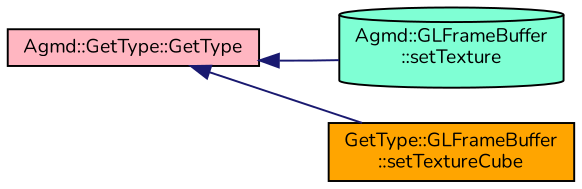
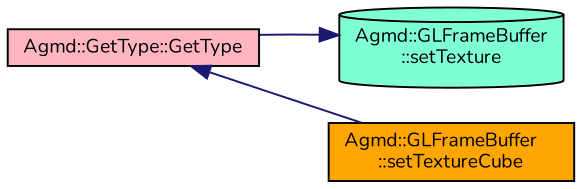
(309, 61) -> (289, 35)
(451, 152) -> (451, 152)
